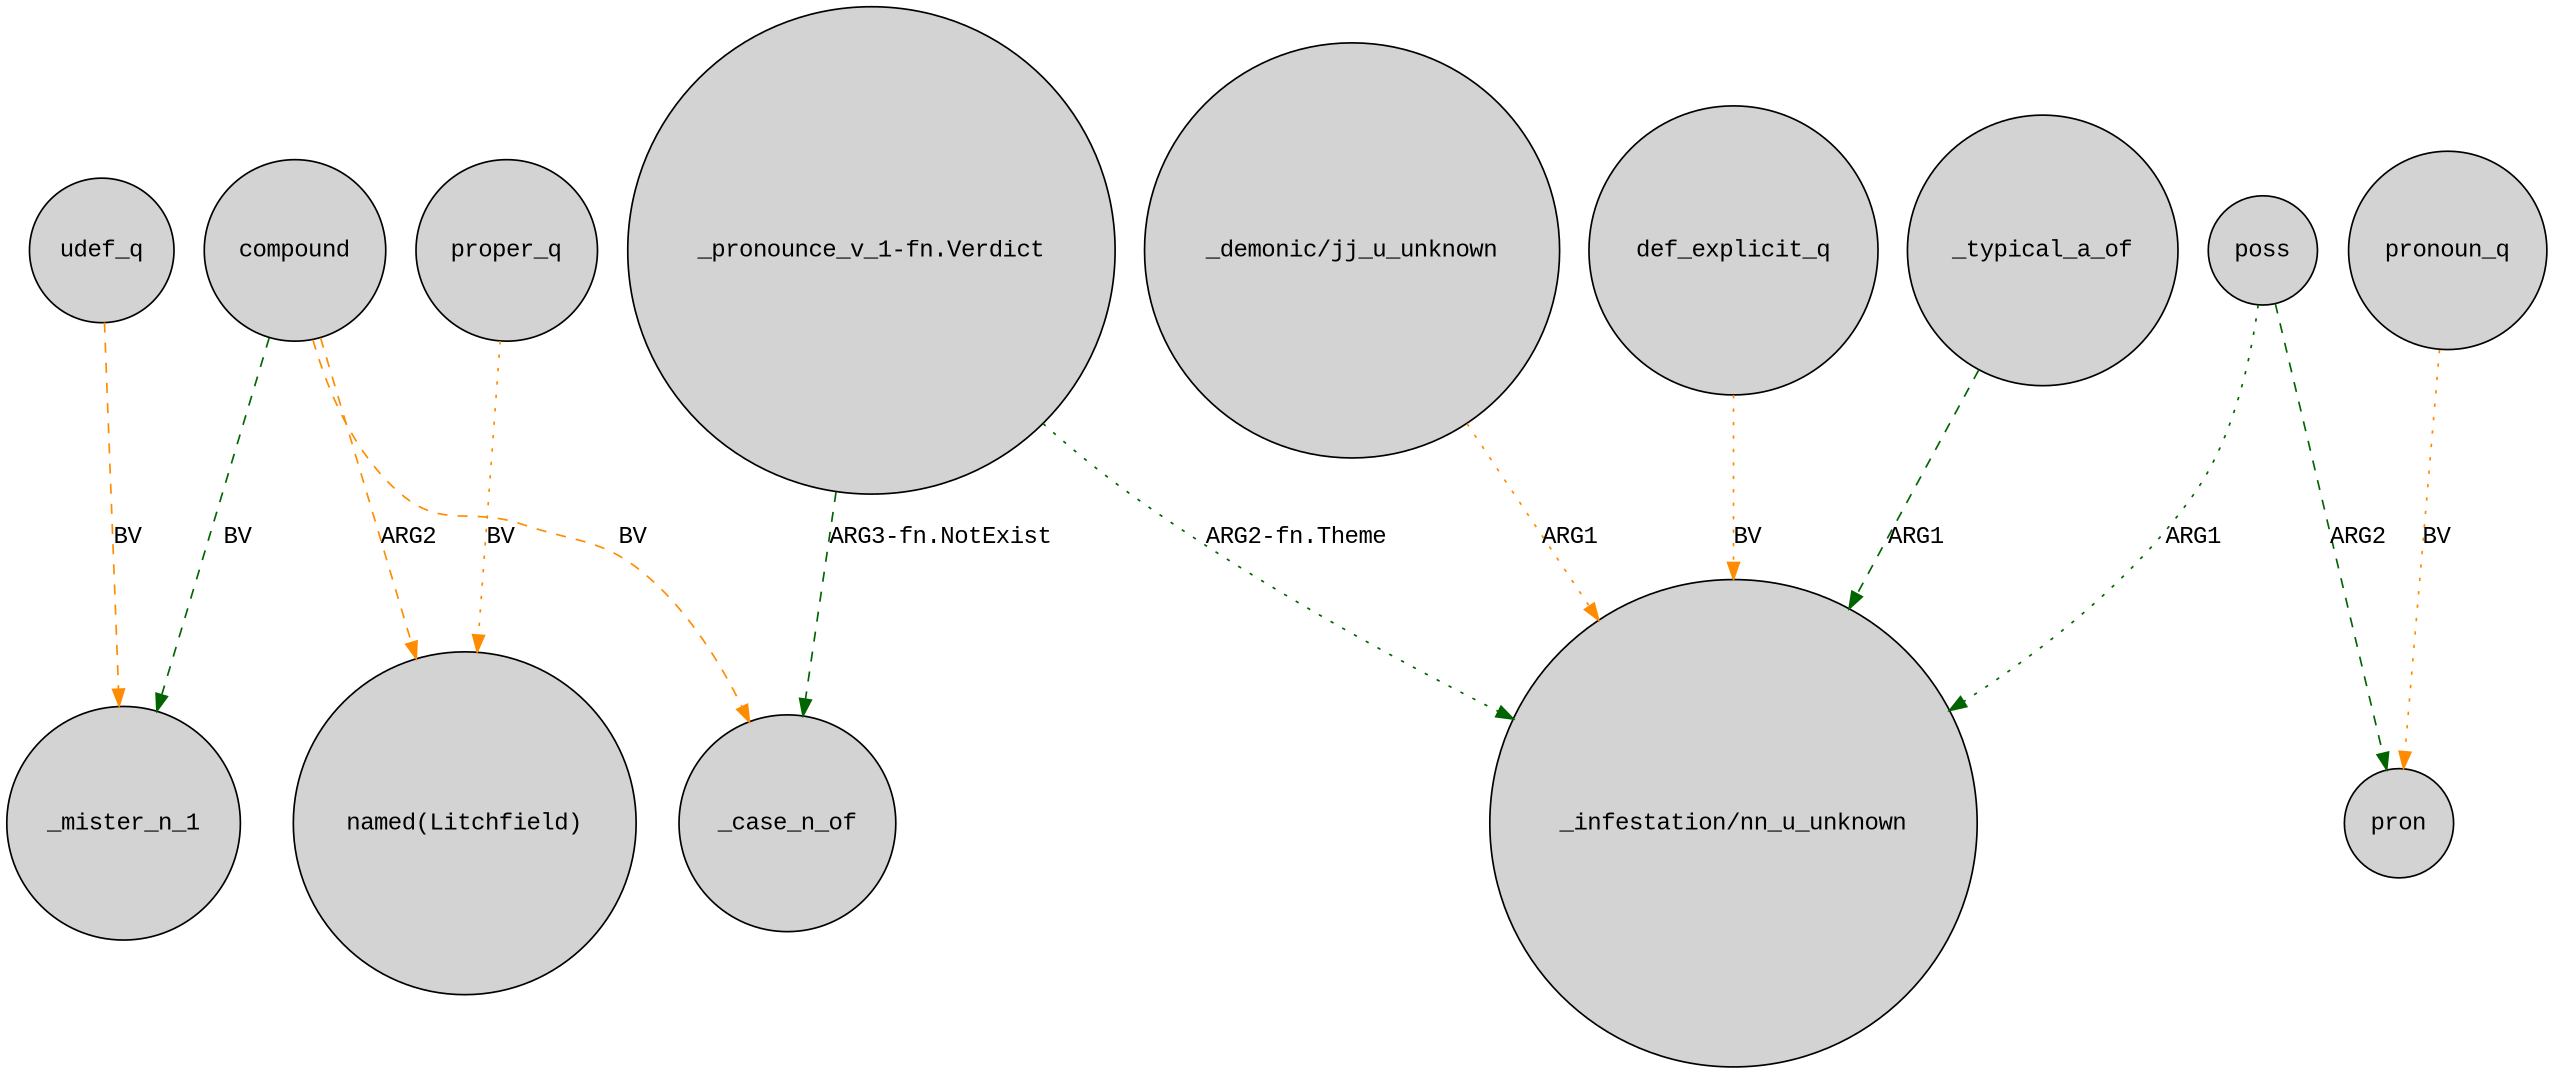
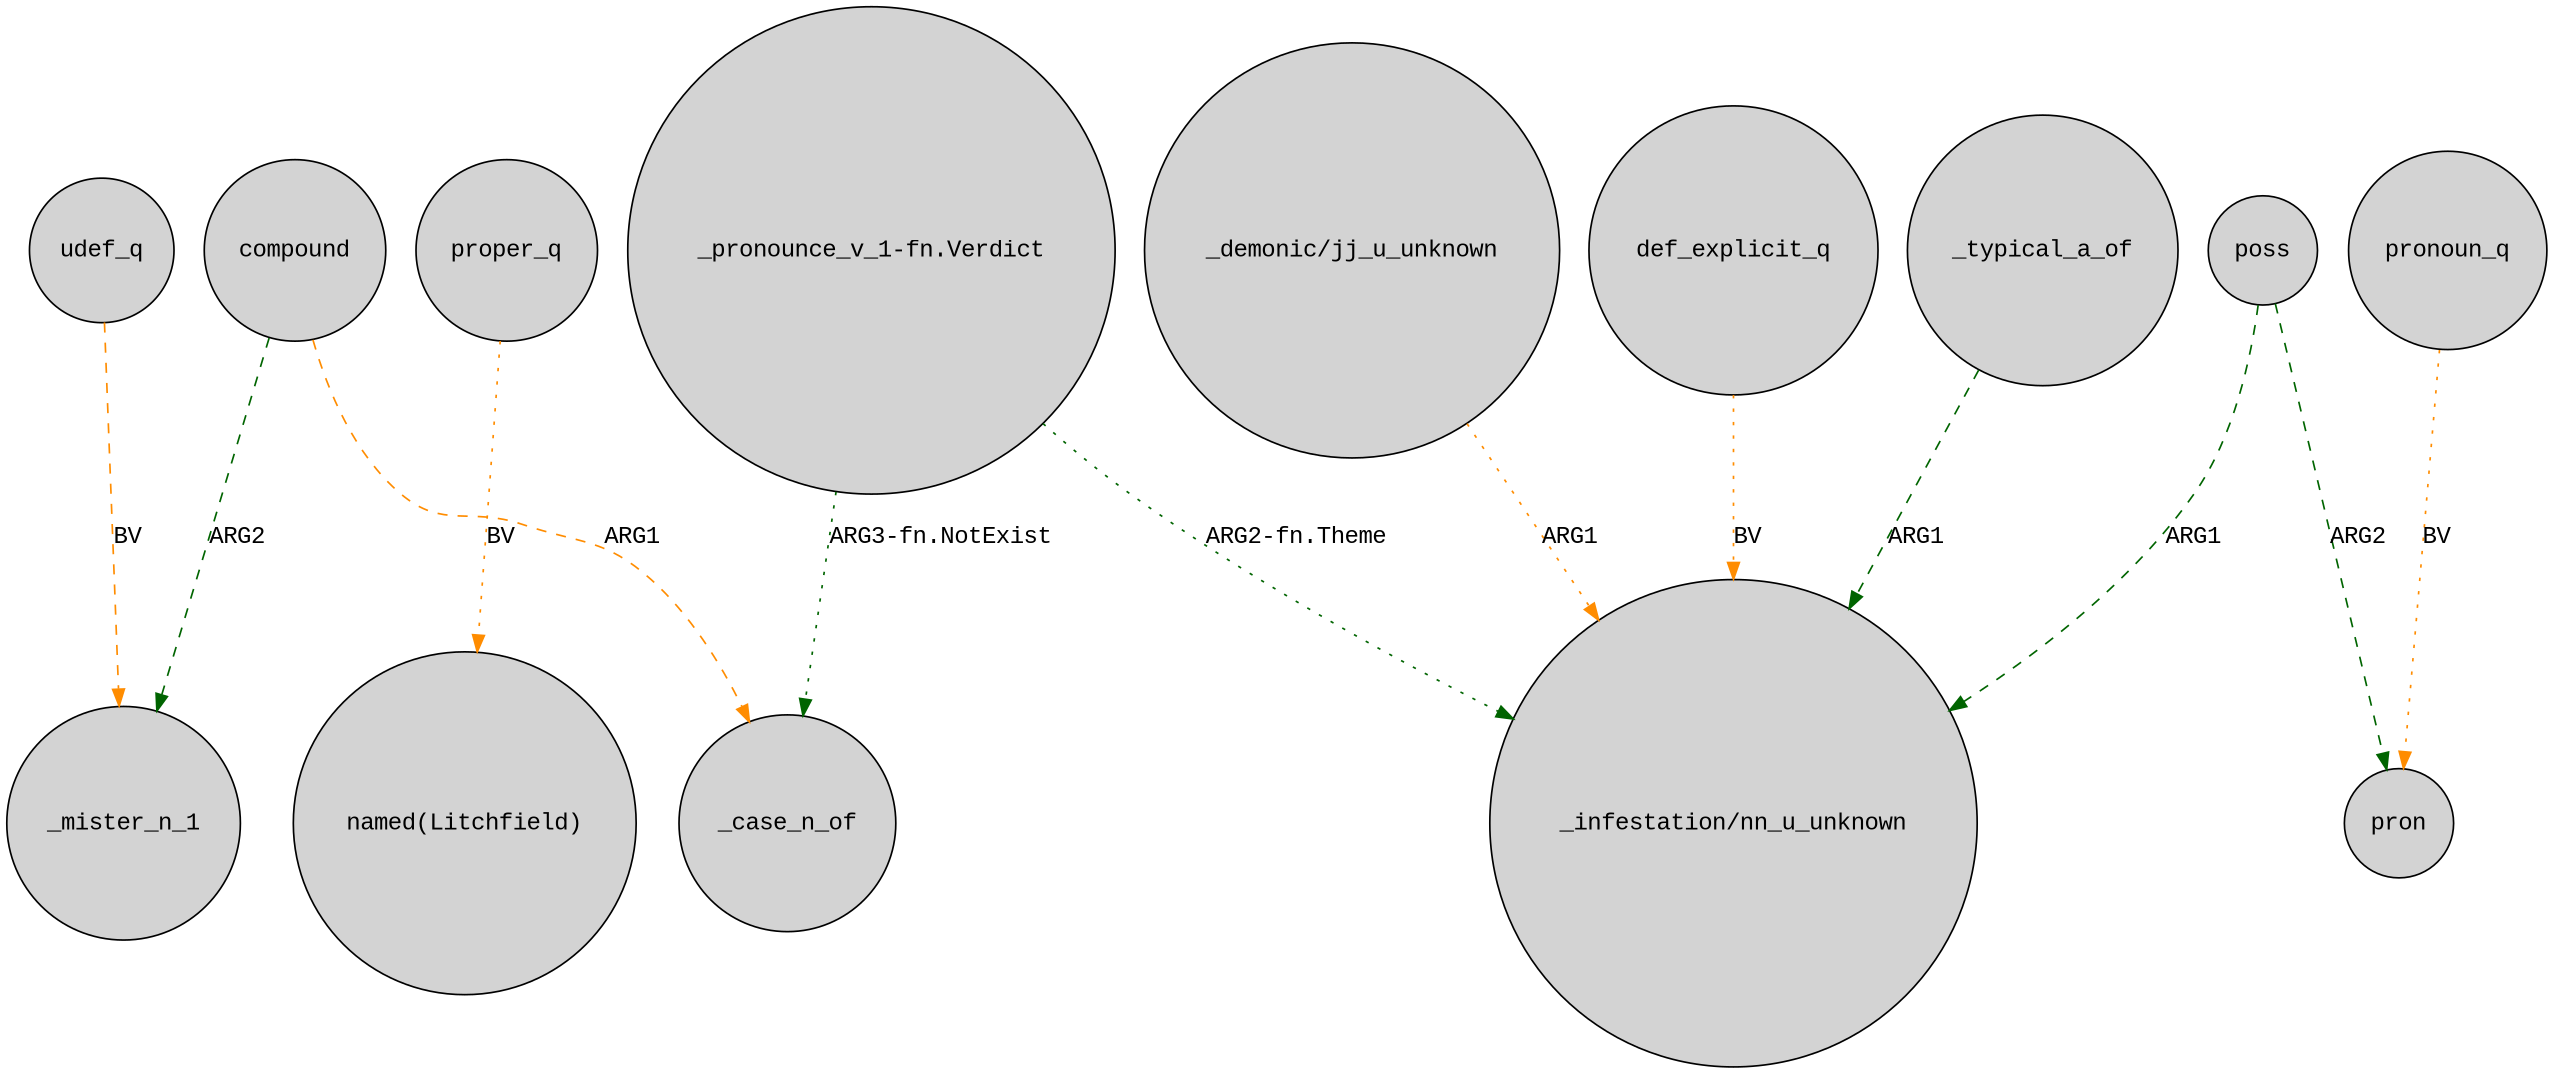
(366, 490) -> none
(238, 537) -> (238, 537)
(633, 537) -> (633, 537)
(2160, 537) -> (2160, 537)
(821, 596) -> (821, 596)
